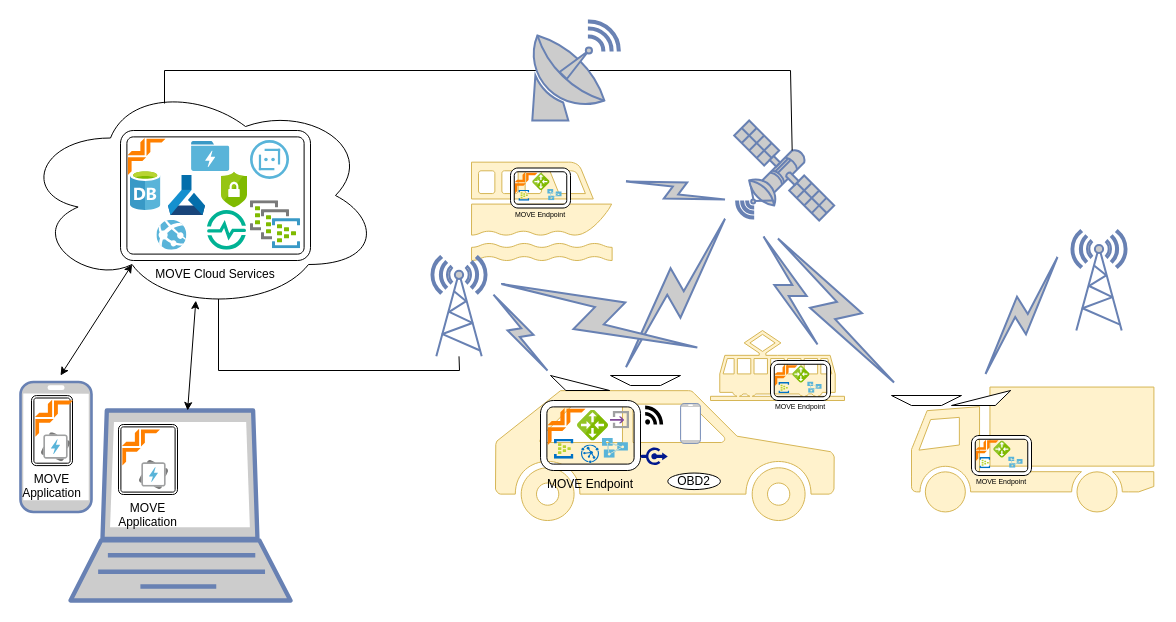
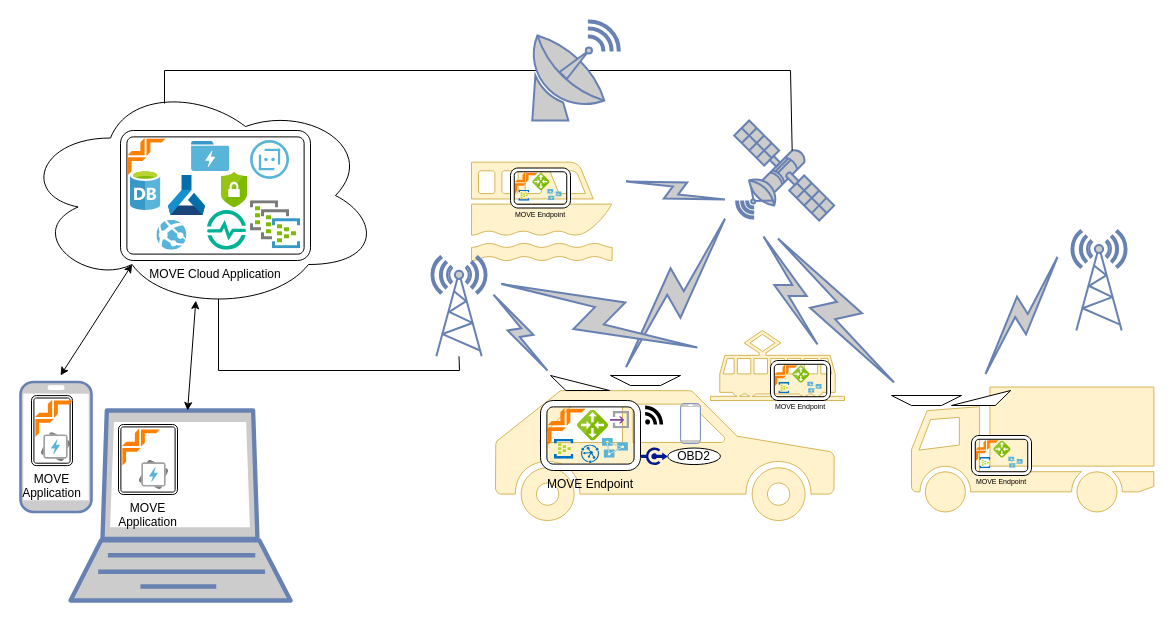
(216, 275) -> (216, 275)
(694, 481) -> (694, 456)
